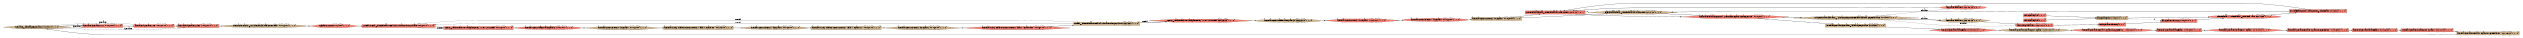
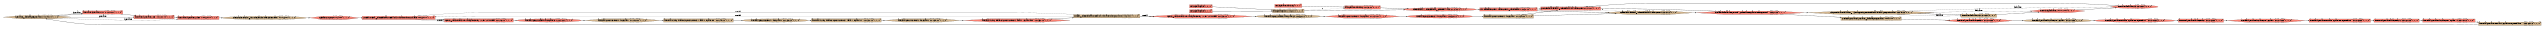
(1963, 21) -> (1979, 16)
(2035, 25) -> (2057, 11)
(2075, 25) -> (2096, 9)
